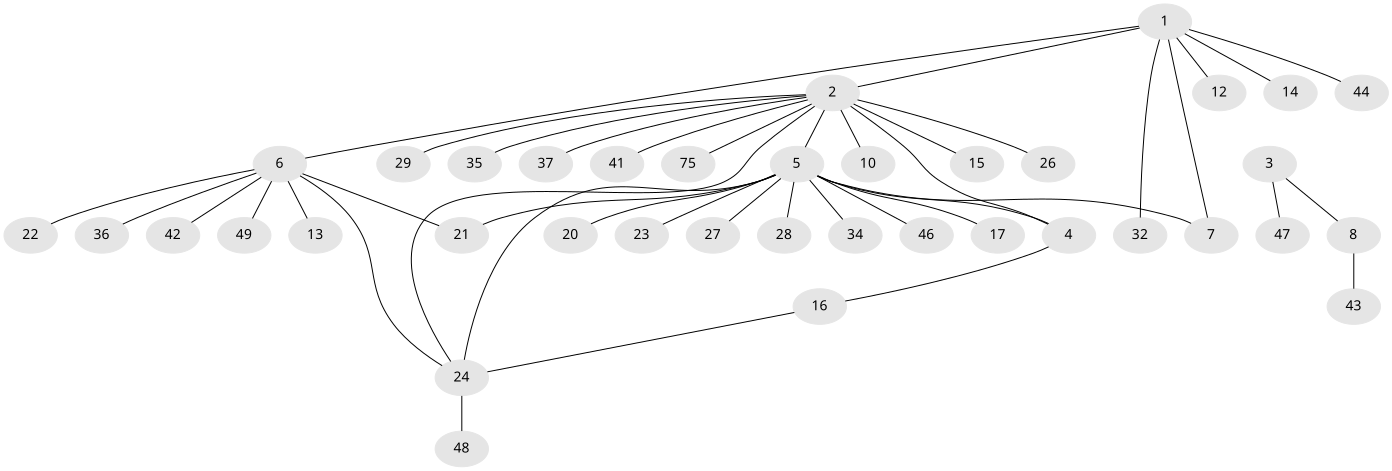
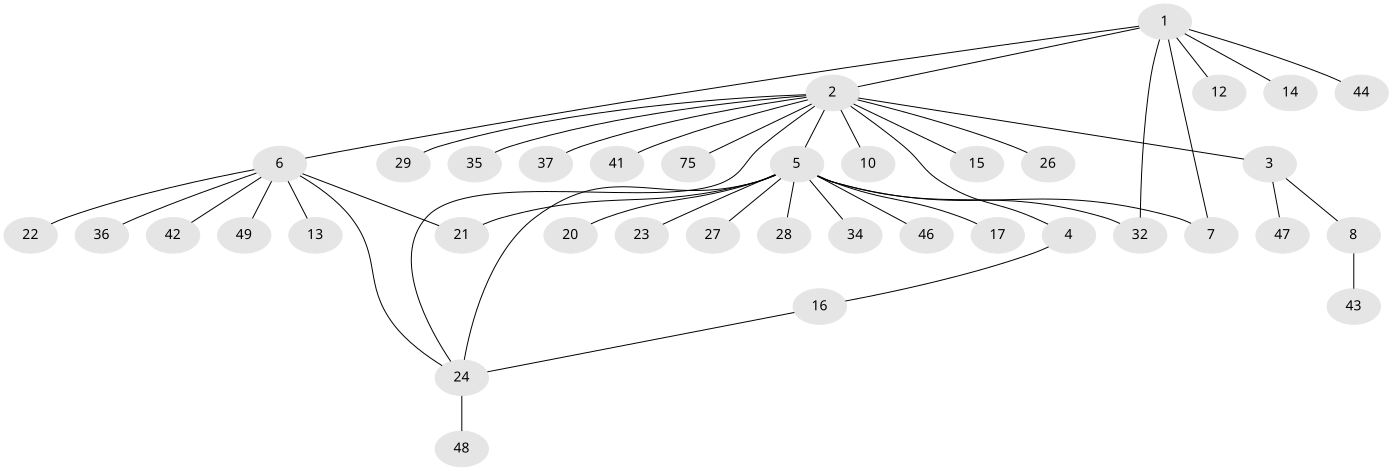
none -> (1051, 129)
(933, 200) -> (969, 200)
